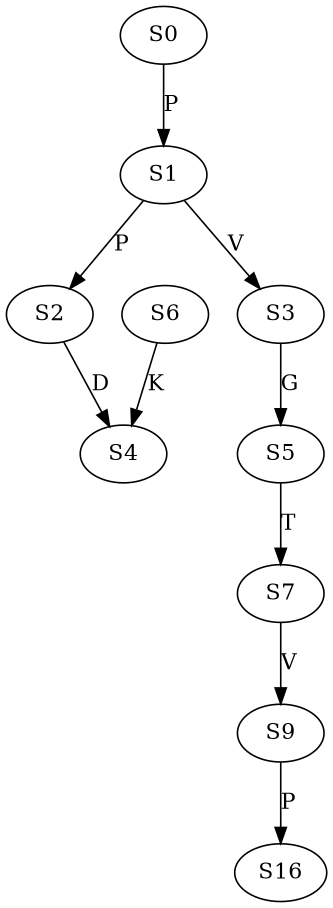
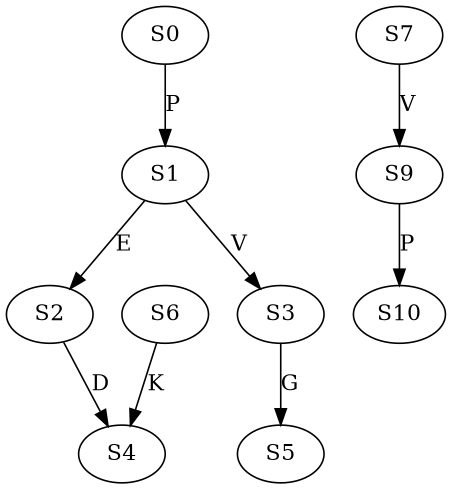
(122, 245) -> (124, 245)
(281, 516) -> none
(281, 873) -> (399, 314)
